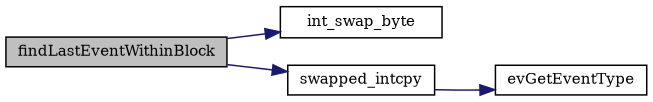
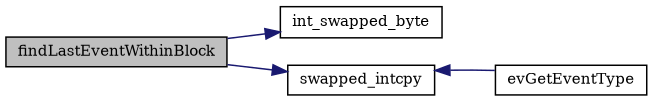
(361, 22) -> (361, 22)
(458, 90) -> (473, 70)
